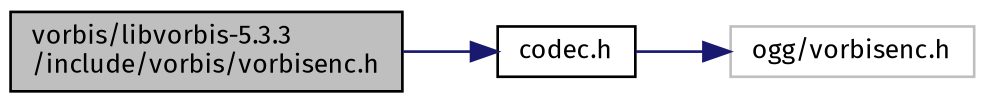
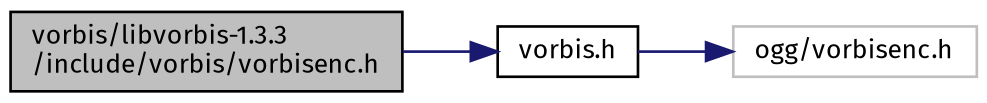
(206, 52) -> (206, 52)
(567, 52) -> (568, 52)
